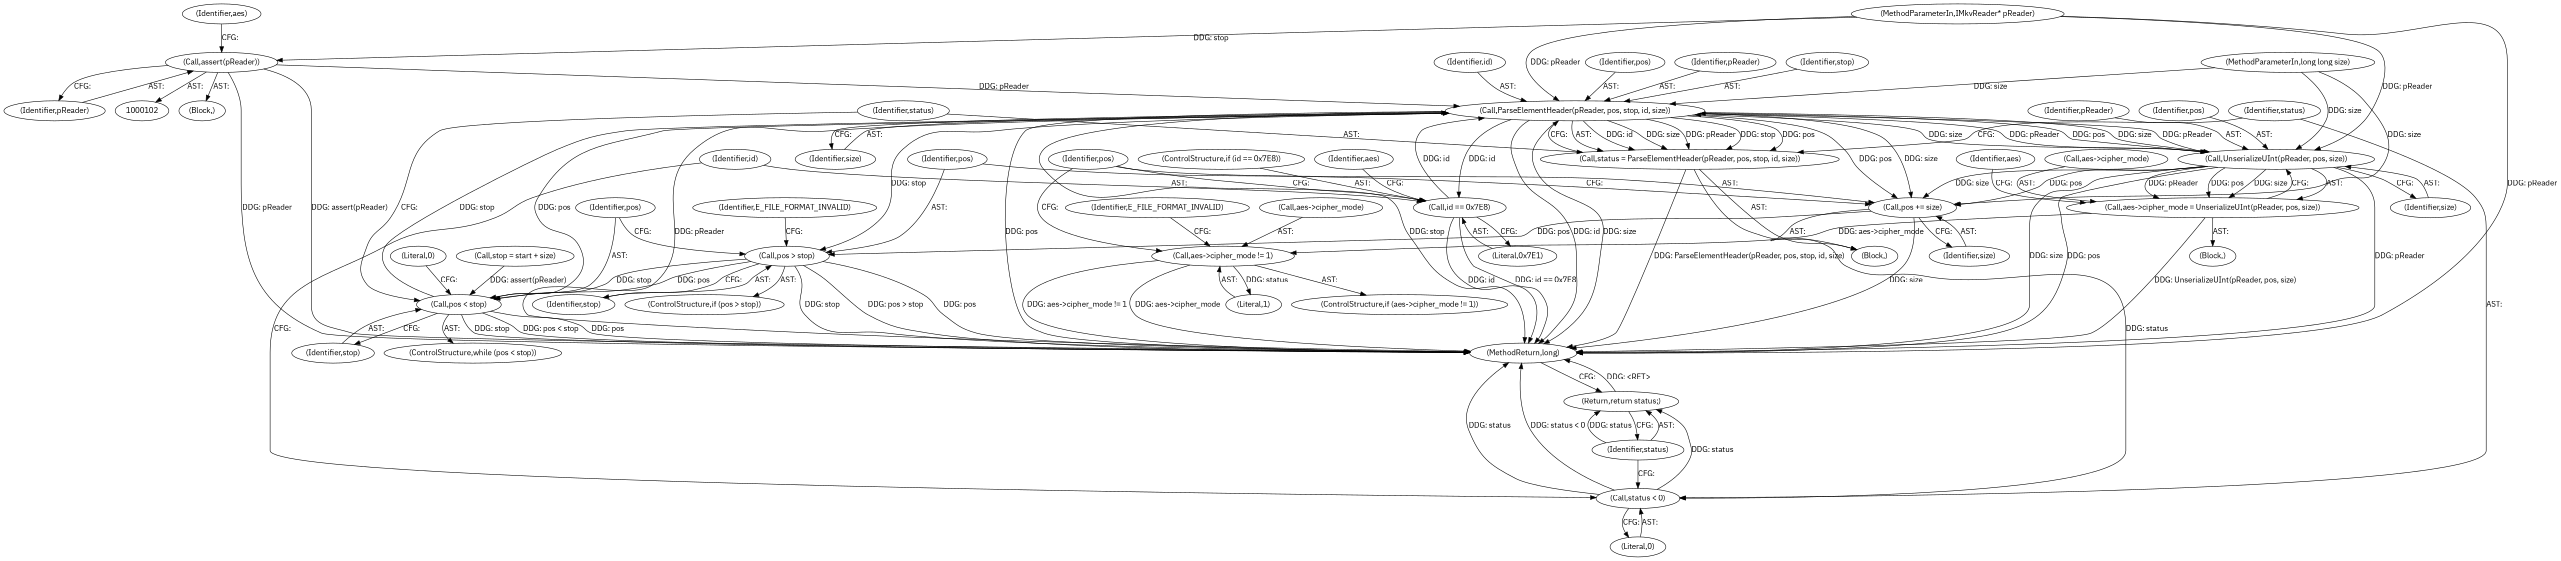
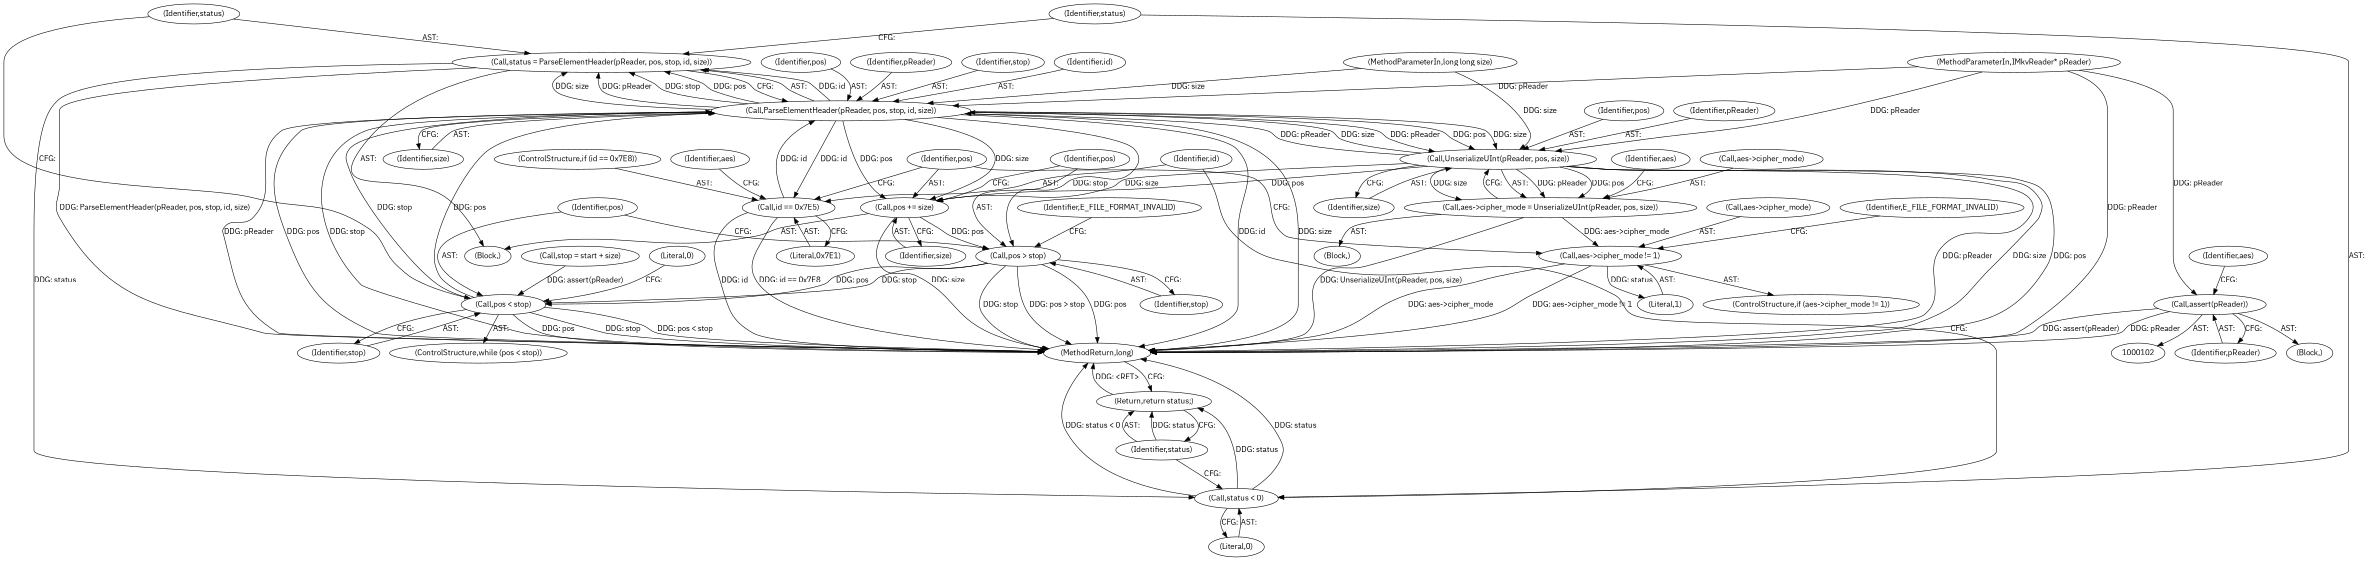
(1211, 38) -> (2198, 184)
(865, 85) -> none
(2252, 193) -> none
(1460, 208) -> (789, 208)
(705, 305) -> none
